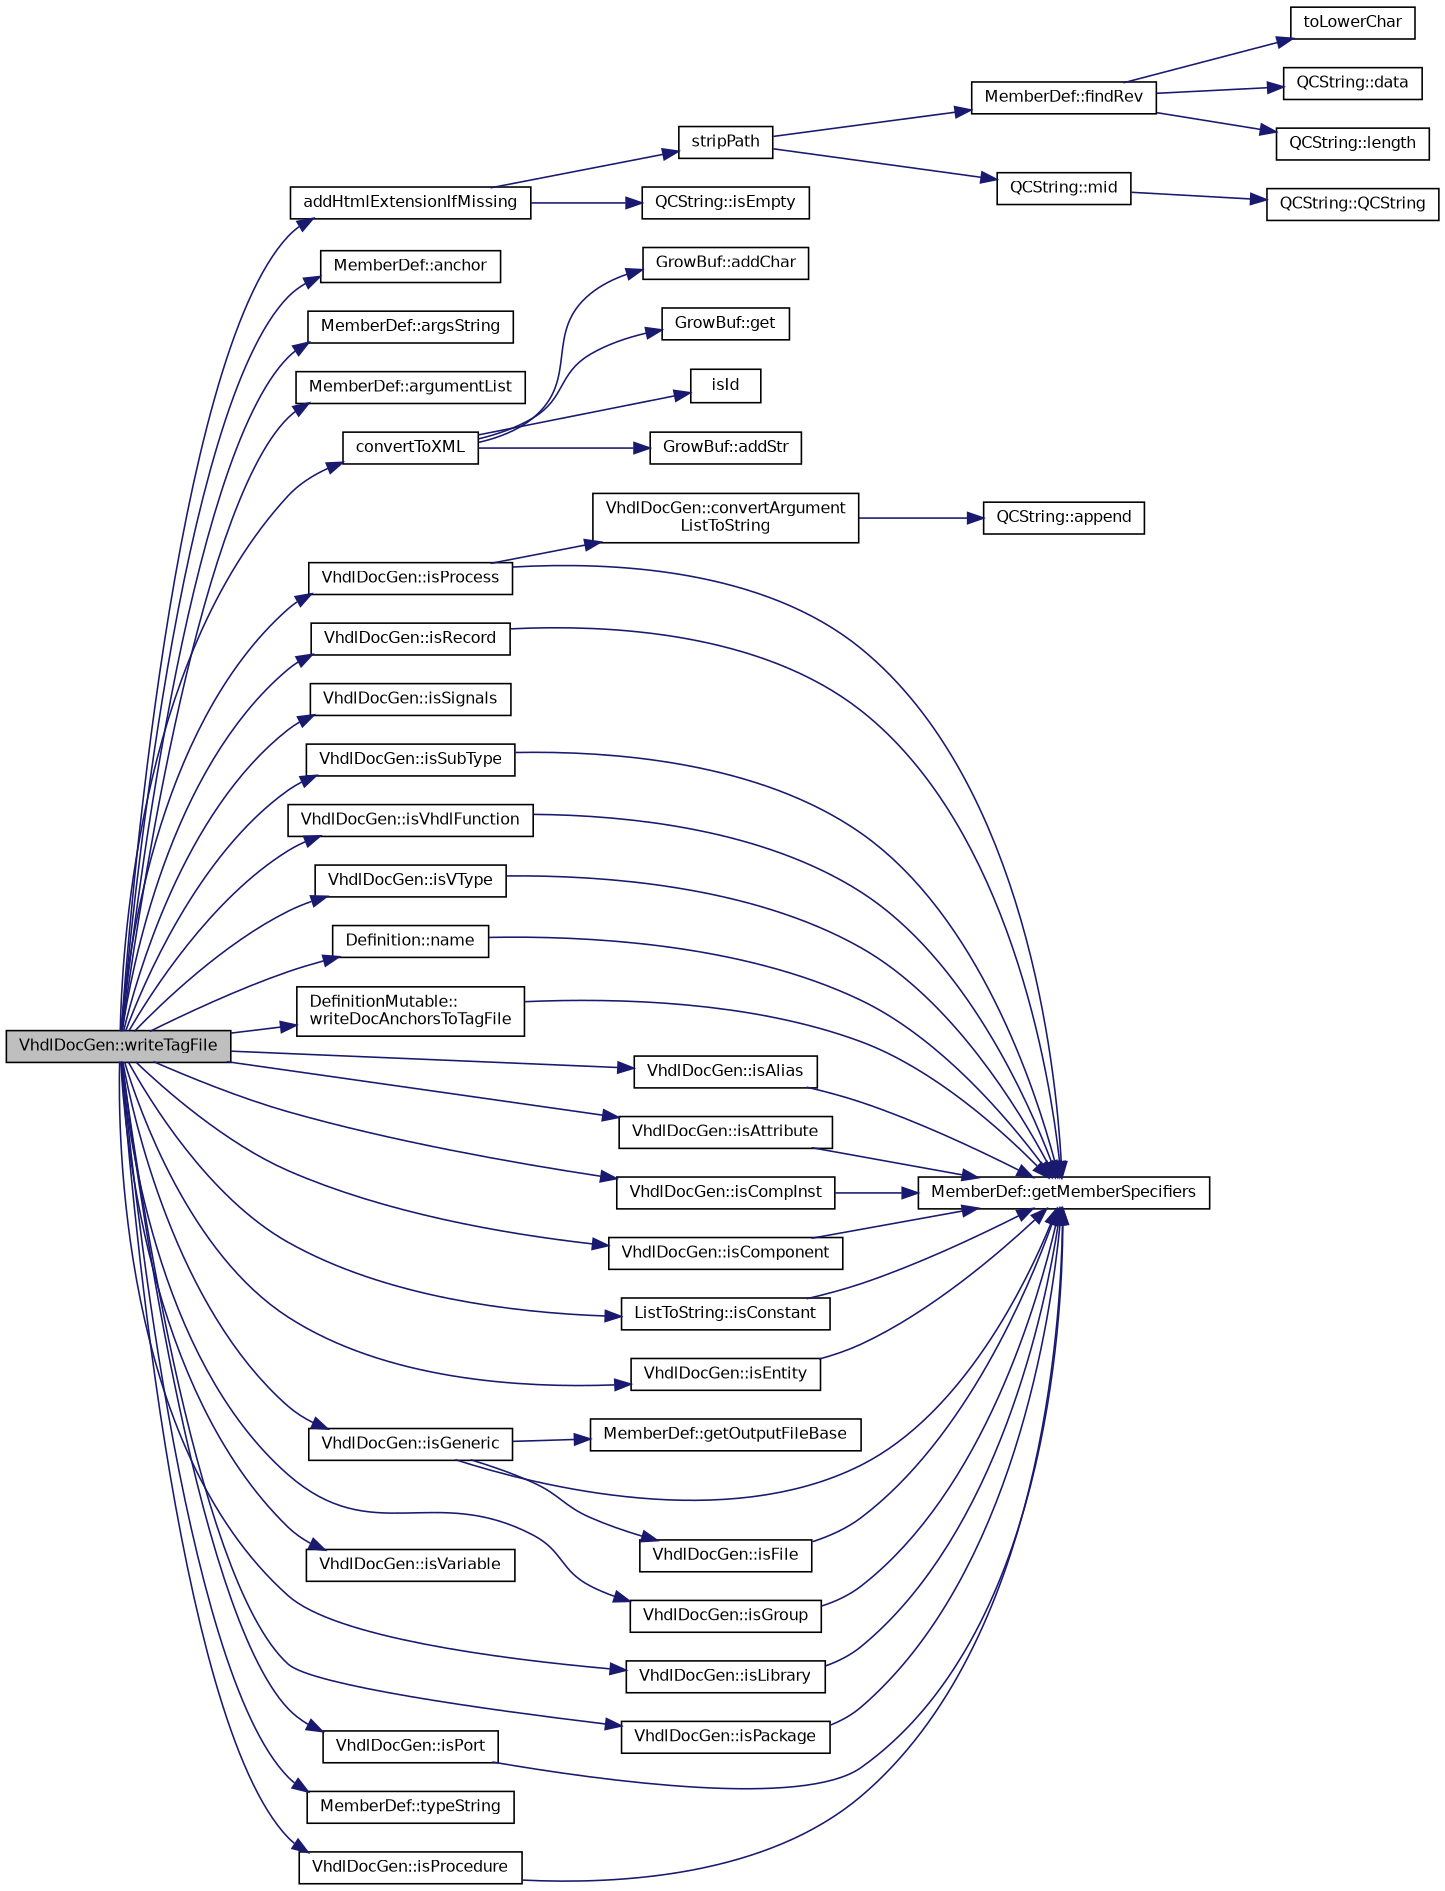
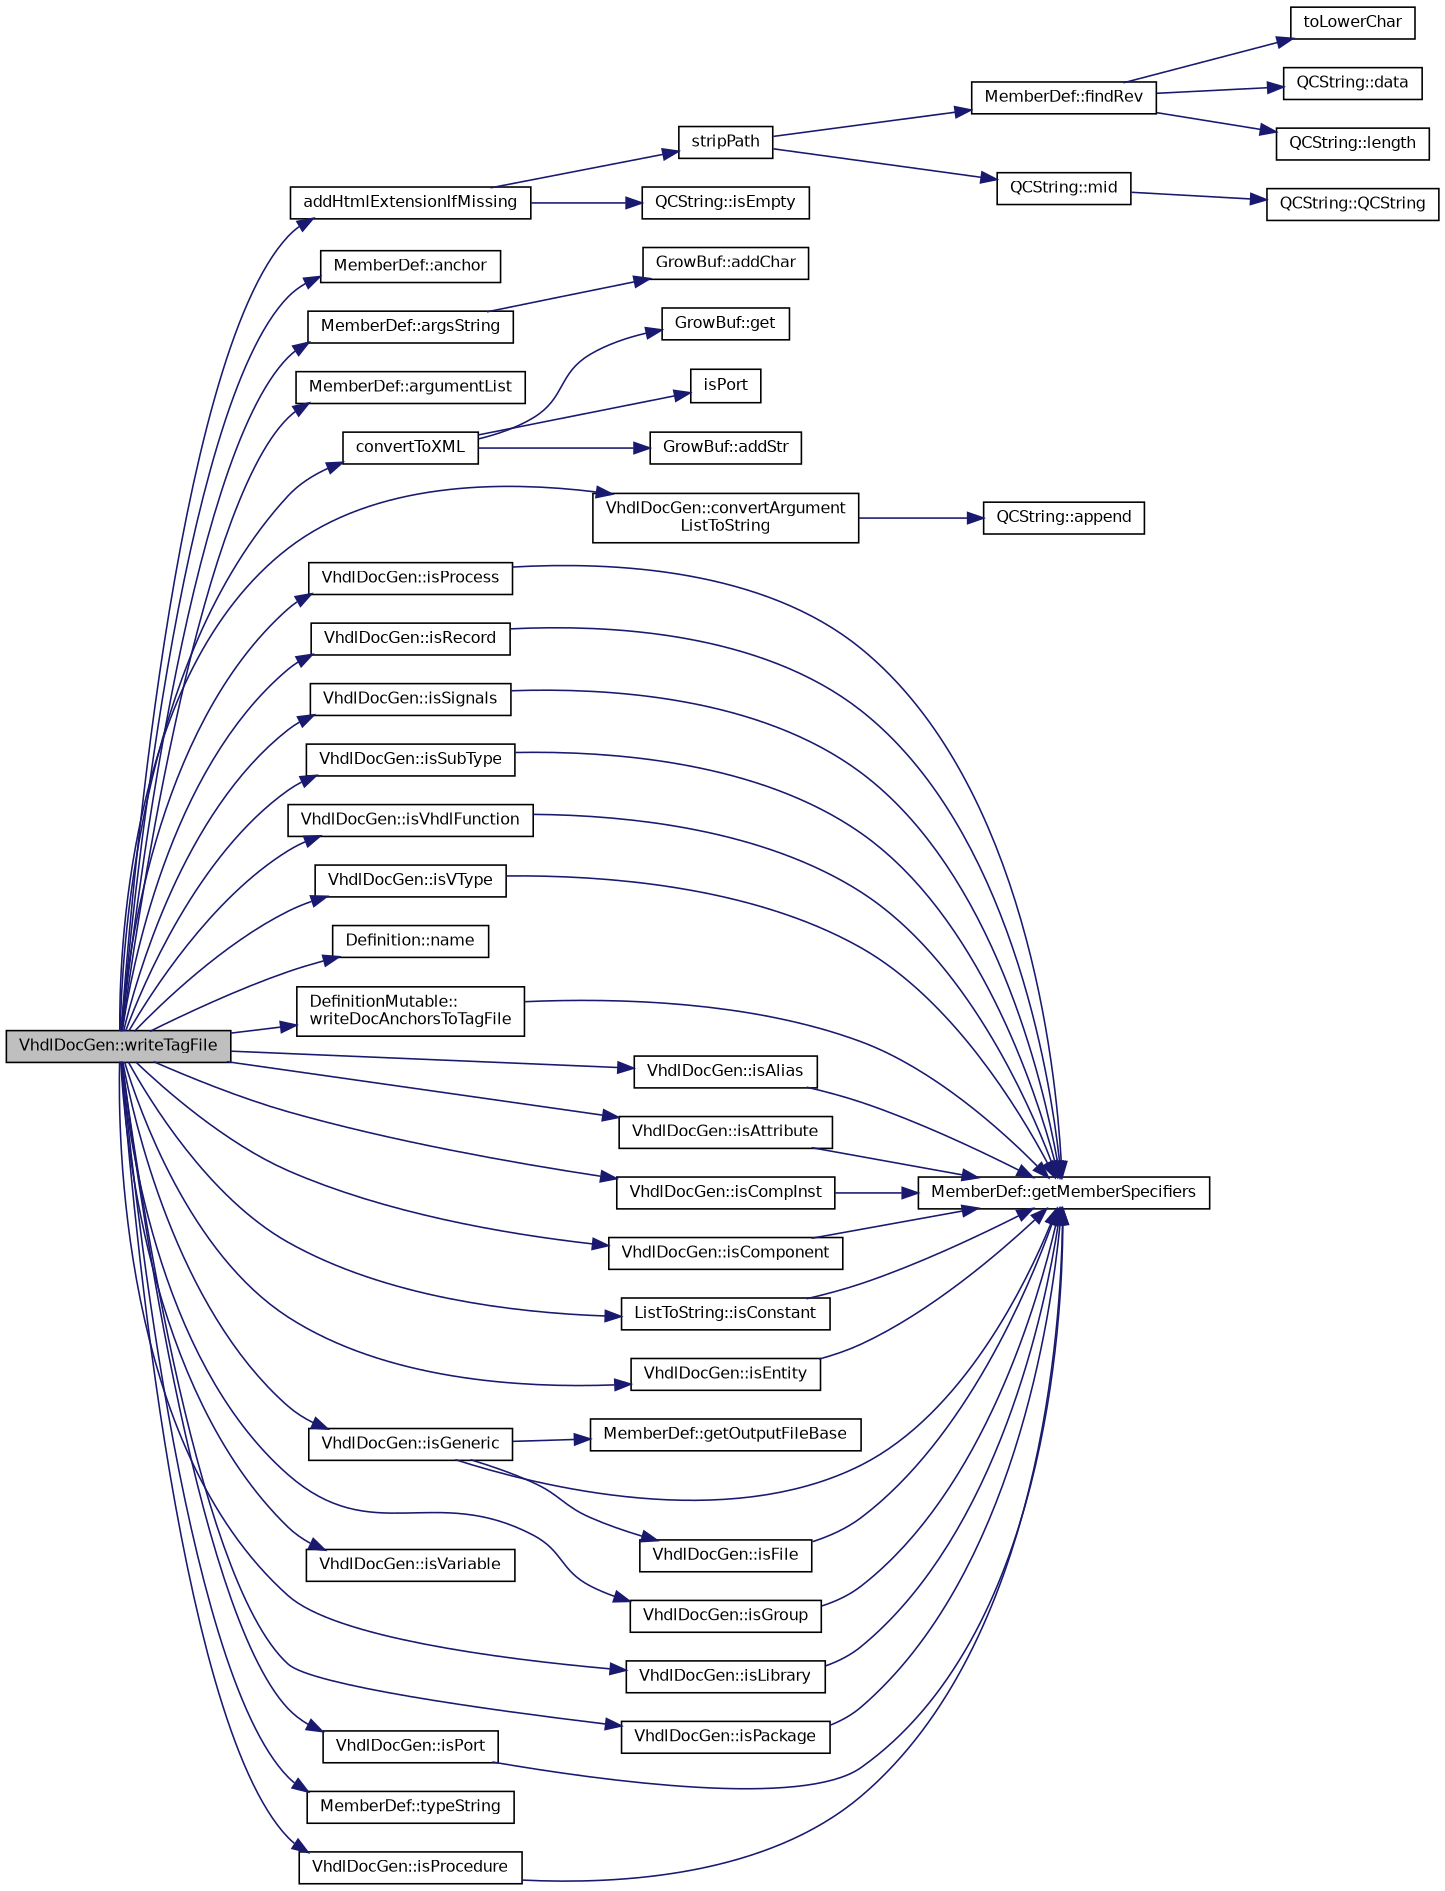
(560, 365) -> (560, 297)
(726, 386) -> (726, 386)
(538, 554) -> (220, 625)
(799, 976) -> (890, 799)
